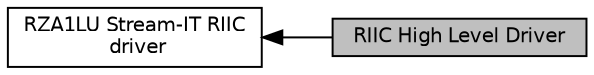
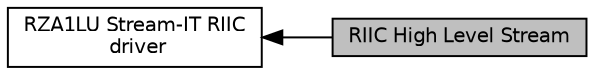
(460, 37) -> (460, 37)
